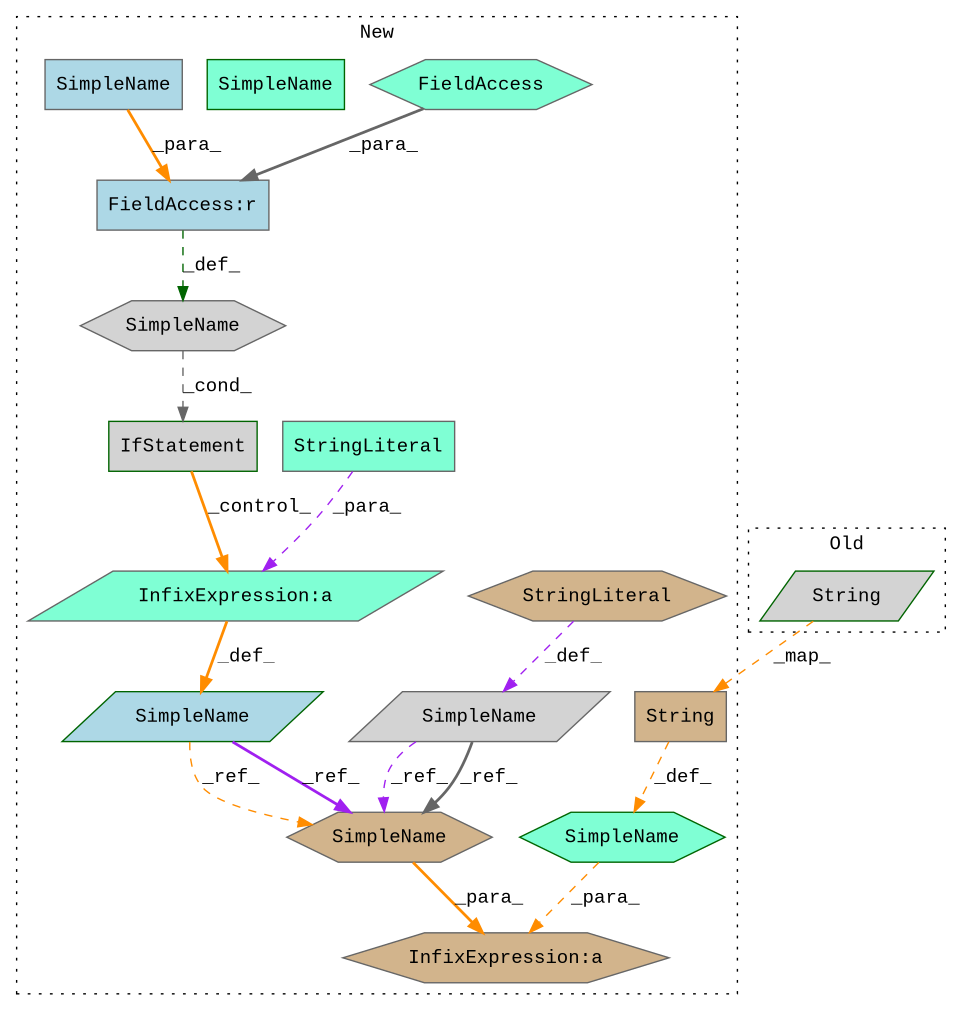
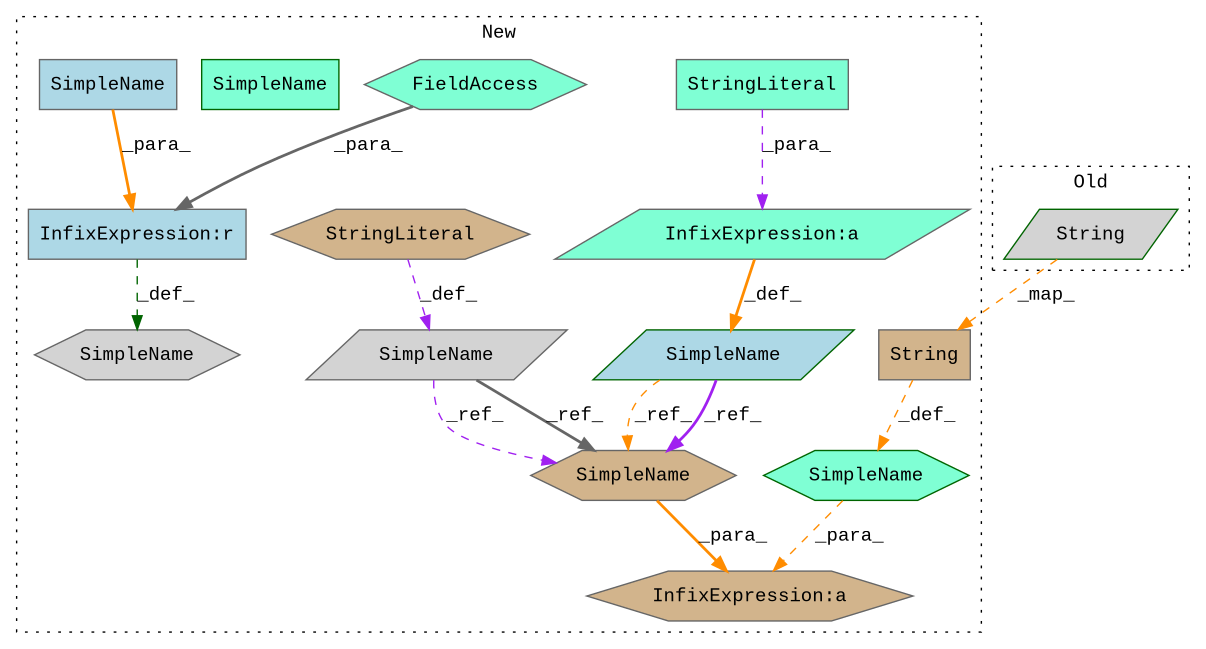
(183, 205) -> (137, 234)
(183, 446) -> none
